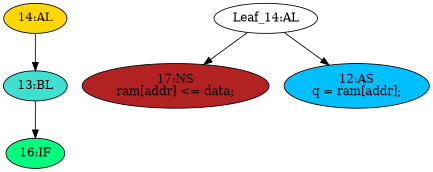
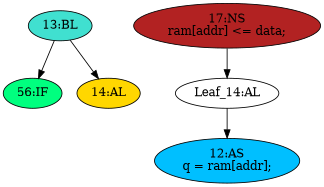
(229, 46) -> (227, 59)
(35, 48) -> (82, 56)
(35, 153) -> (33, 93)
